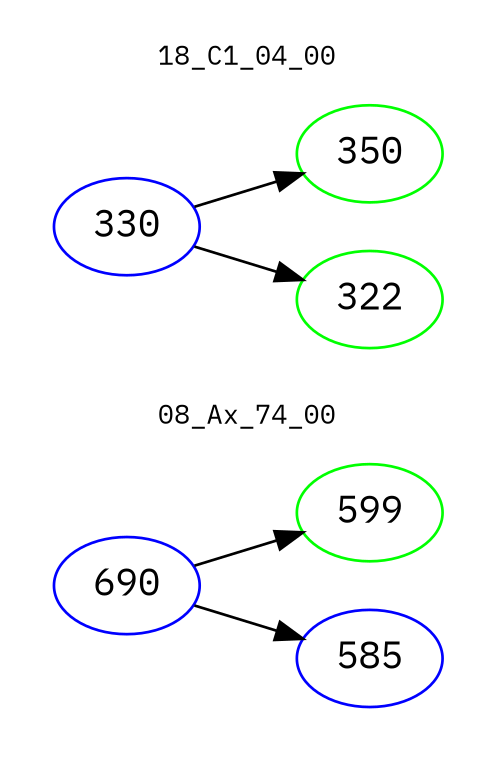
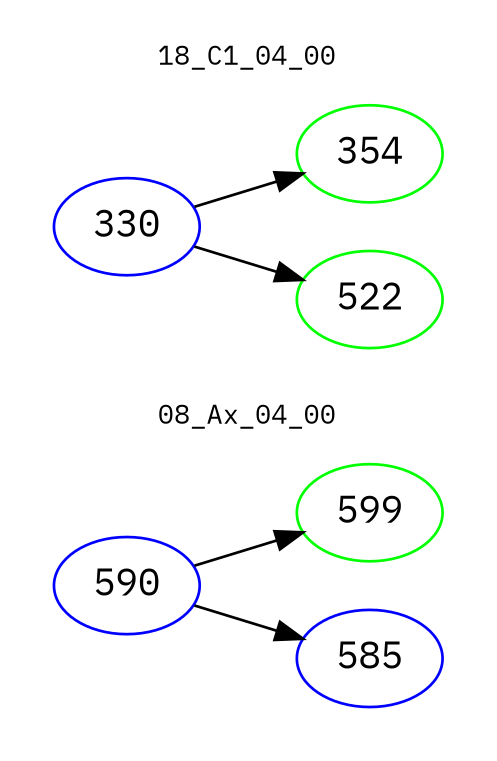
(370, 154) -> (370, 154)
(370, 300) -> (370, 300)
(248, 417) -> (248, 417)
(127, 586) -> (127, 586)
